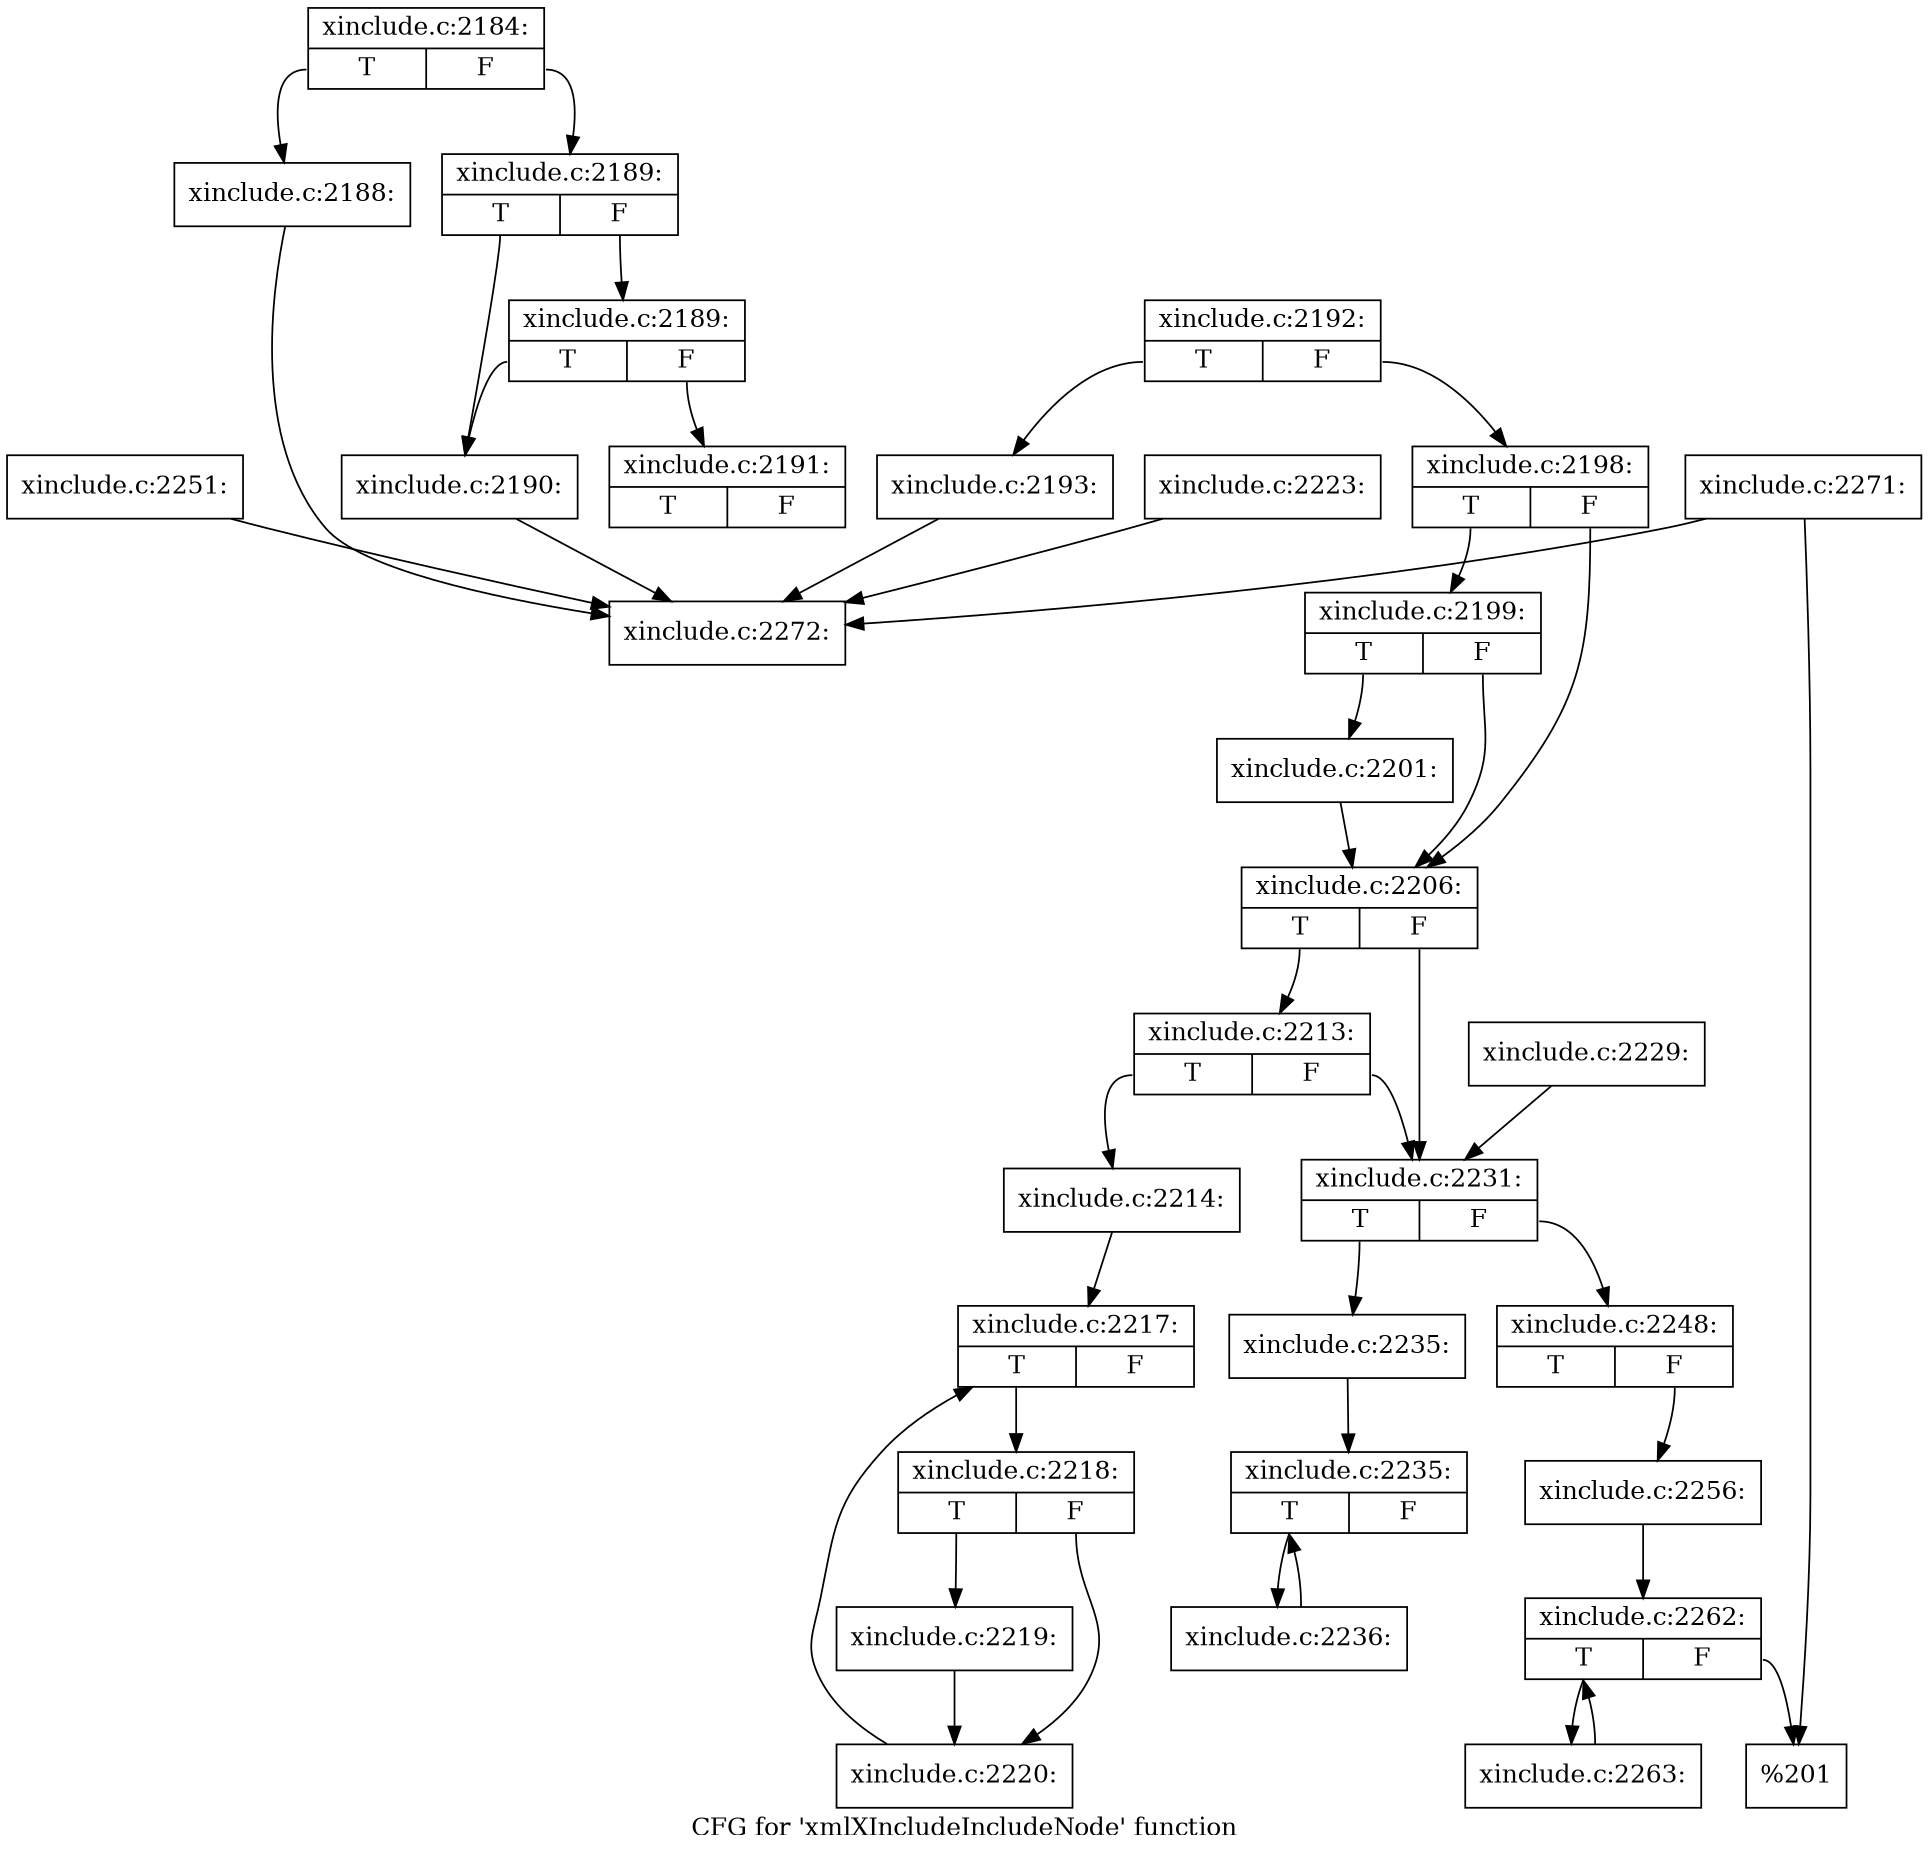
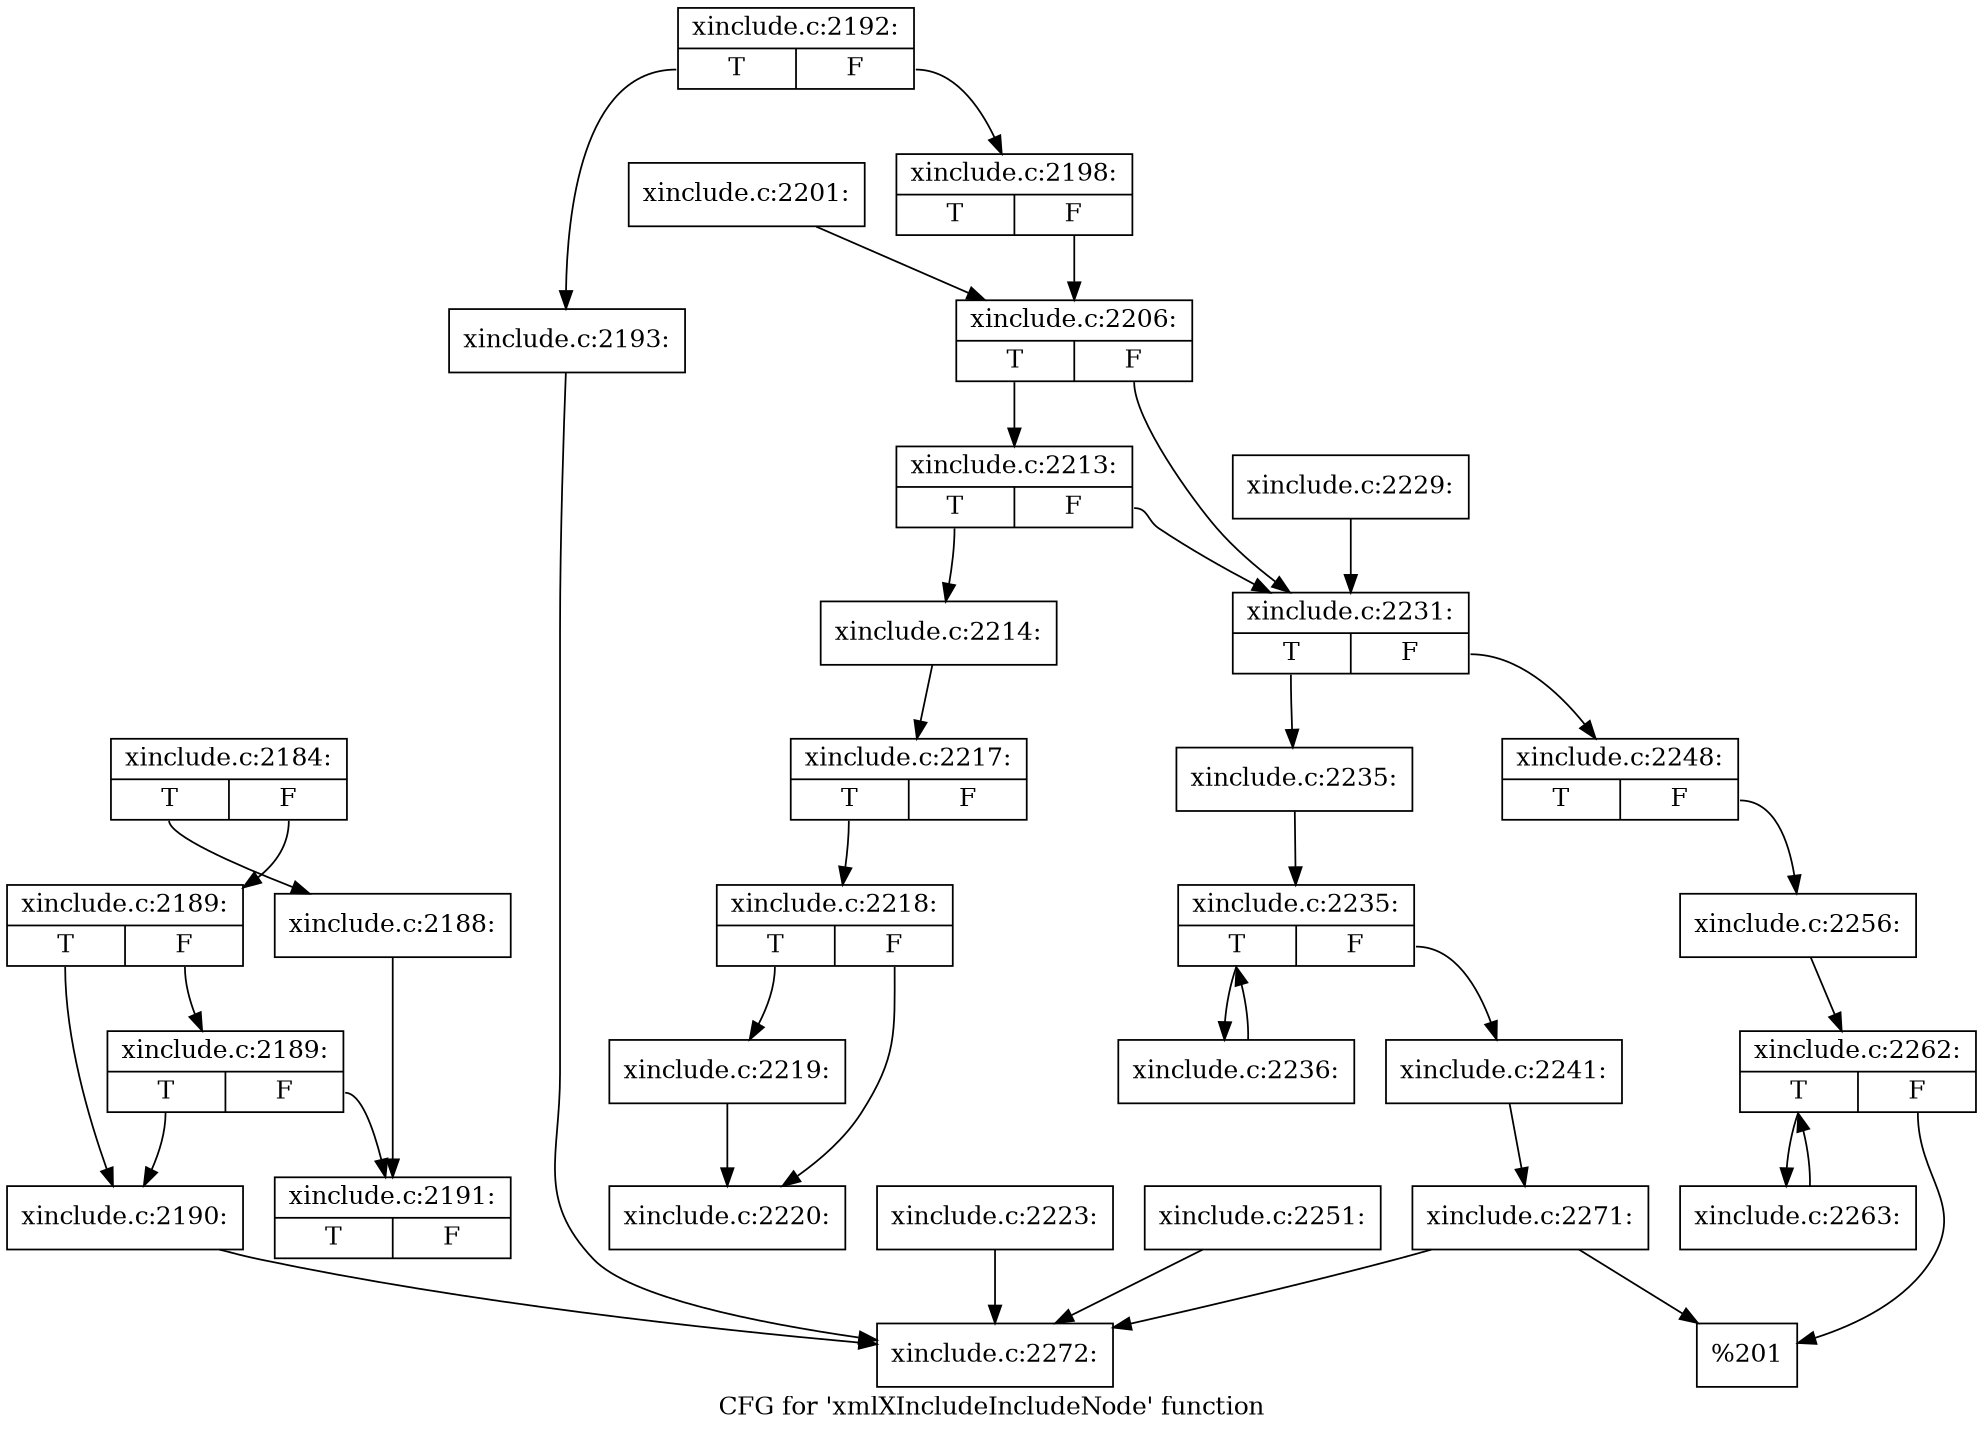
(317, 515) -> (393, 1058)
(1423, 633) -> none
none -> (1504, 1072)
(828, 1560) -> none
